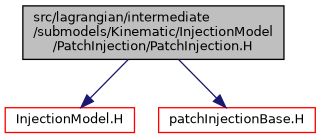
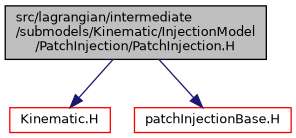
(70, 120) -> (60, 120)
